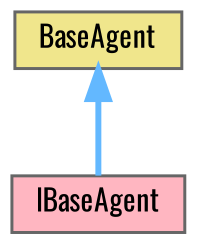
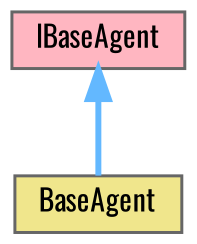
(98, 137) -> (98, 137)
